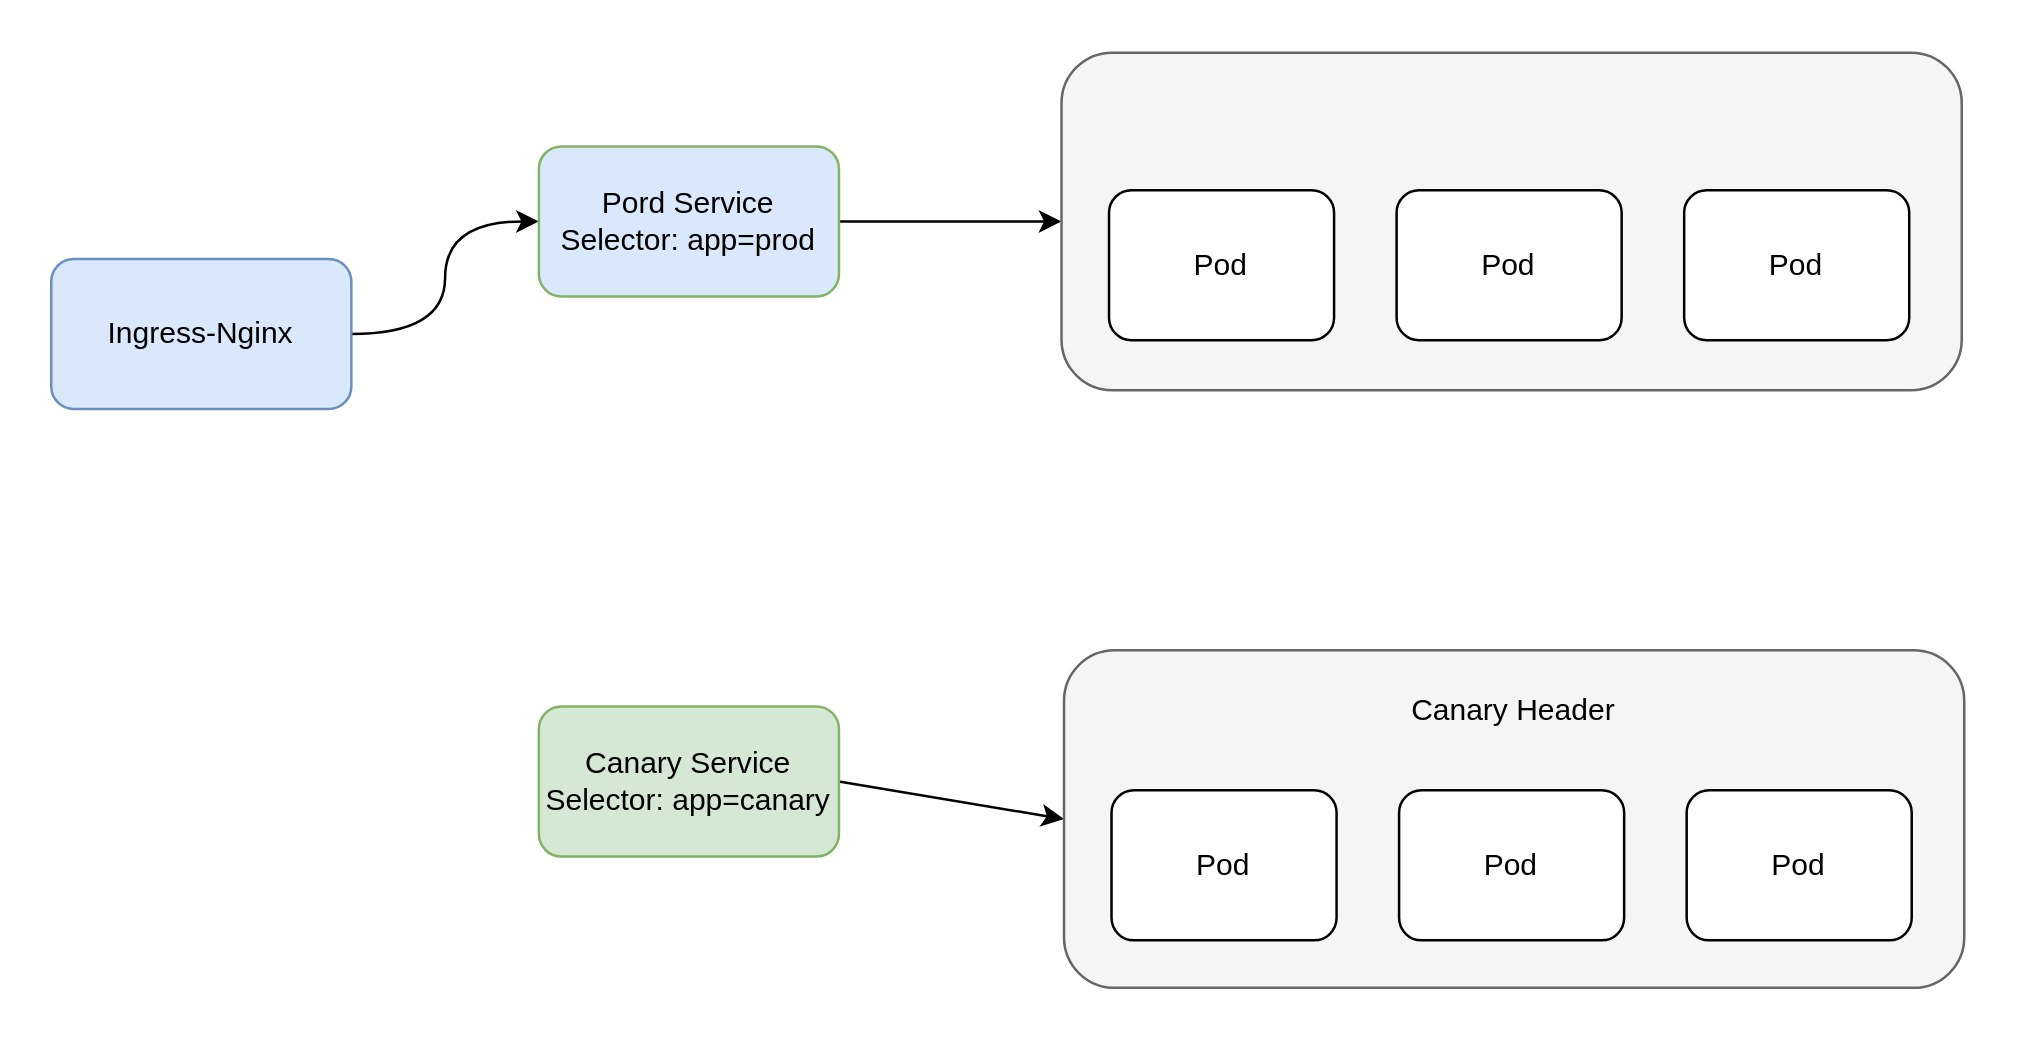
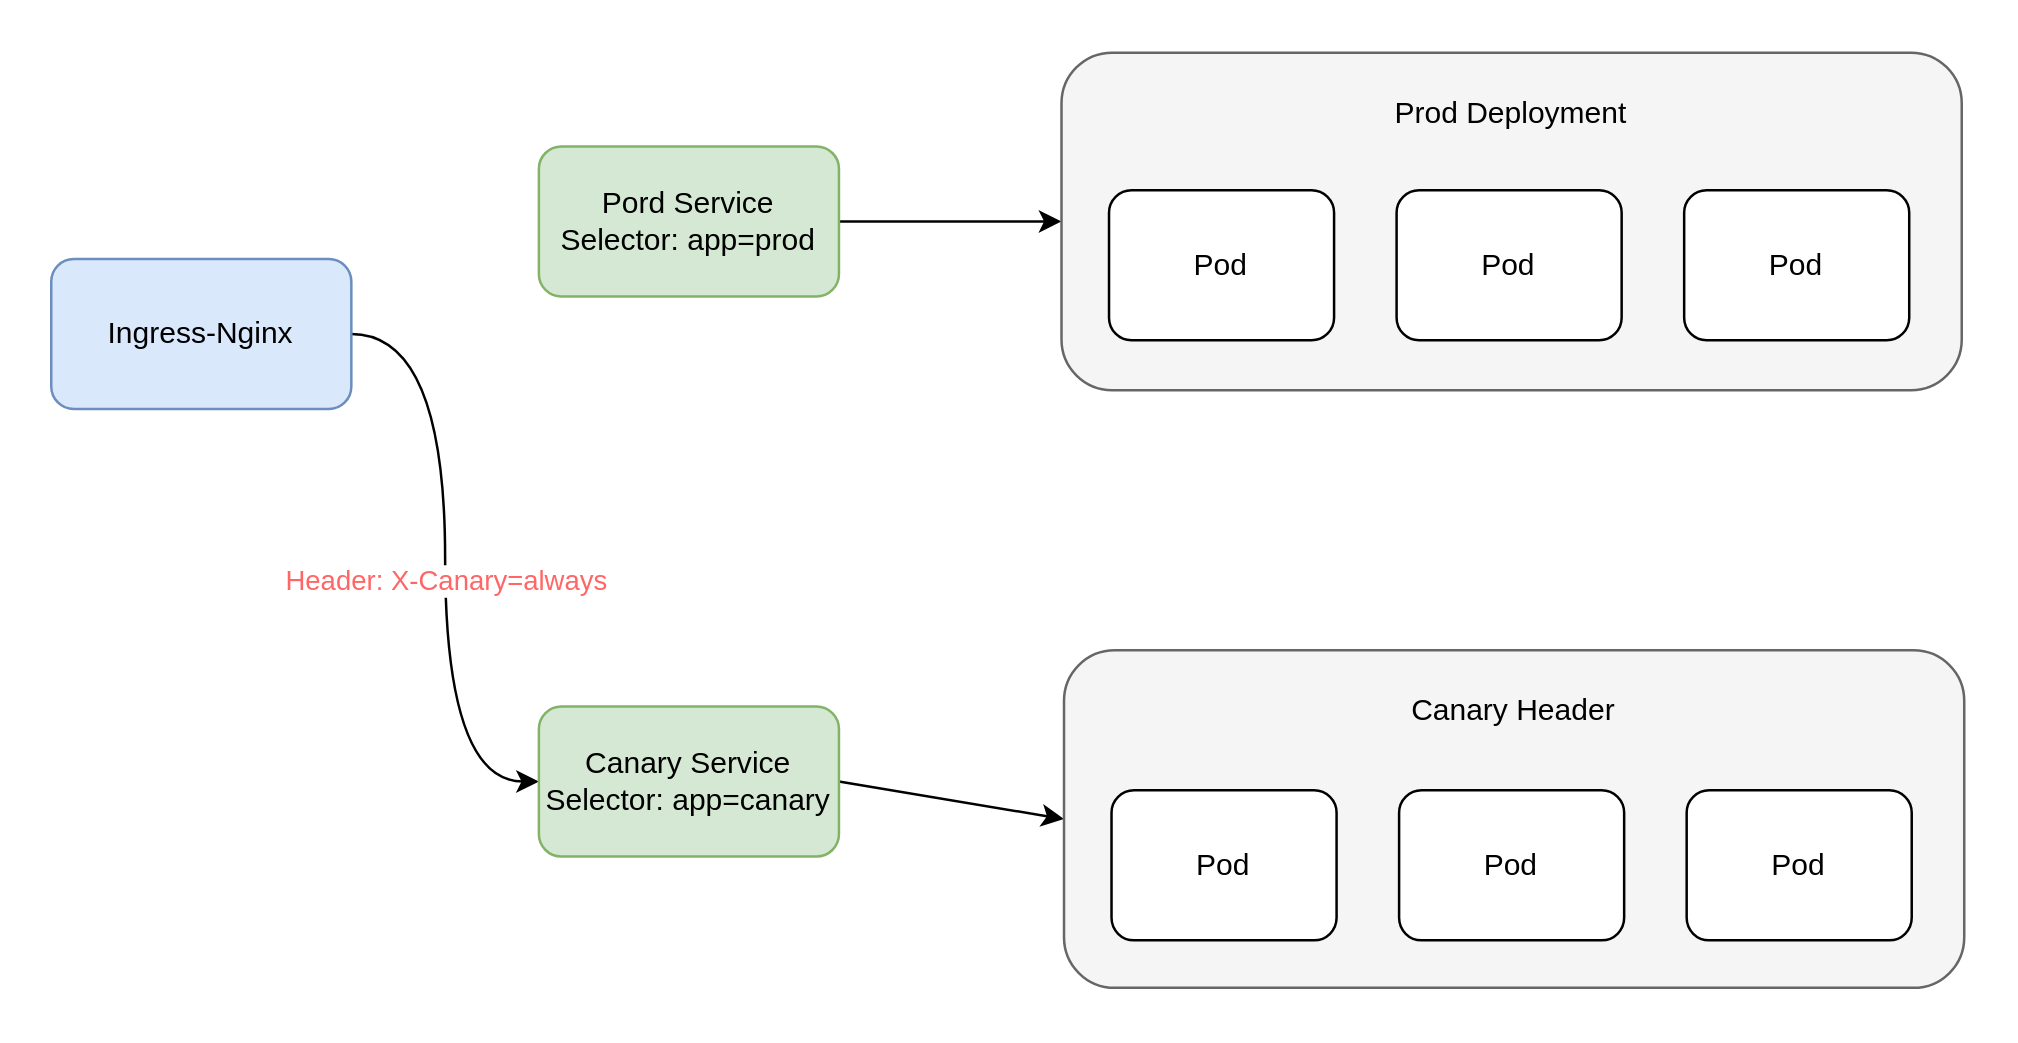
none -> (1511, 113)
(689, 221) -> (689, 221)
(445, 275) -> none
none -> (445, 562)
